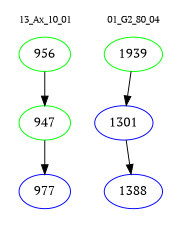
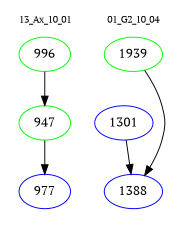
(133, 20) -> (133, 20)
(45, 54) -> (45, 54)
(129, 84) -> (165, 118)
